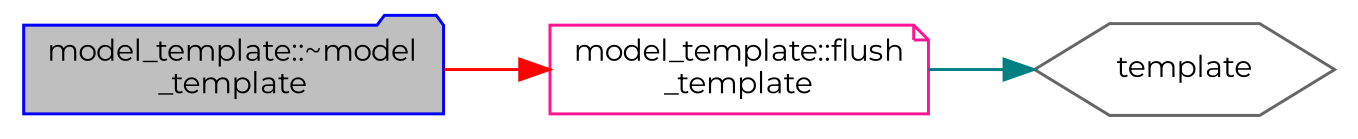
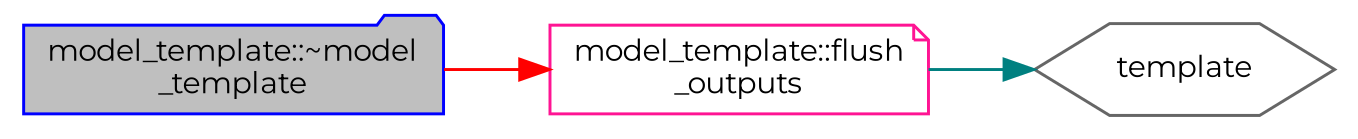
(739, 70) -> (739, 70)
